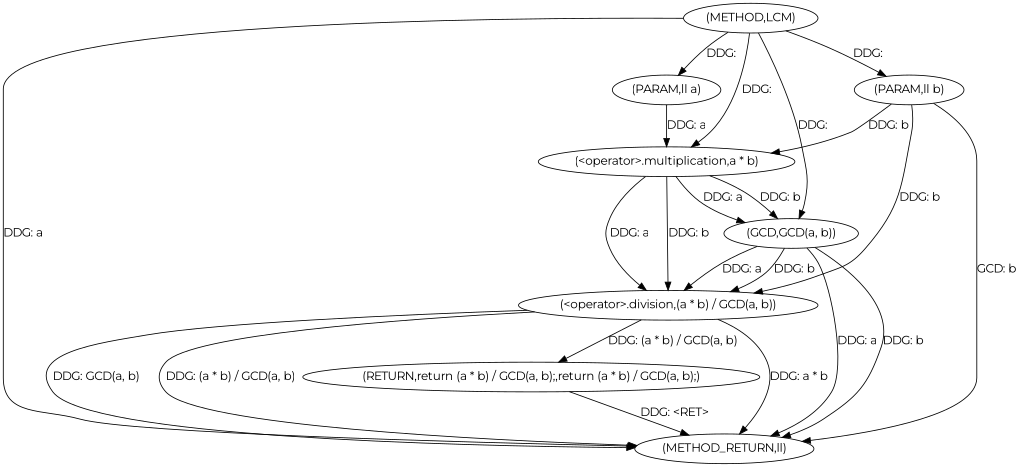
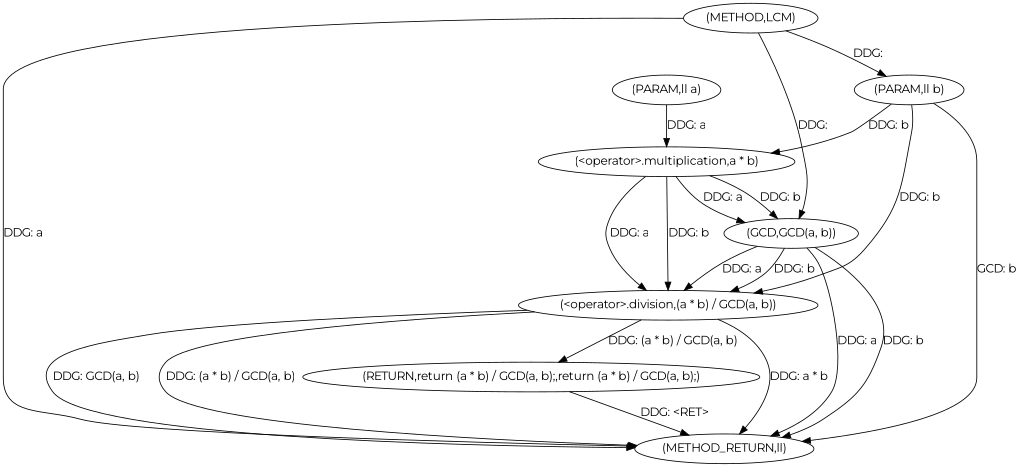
(705, 49) -> none
(735, 93) -> none
